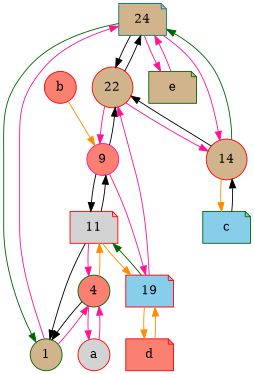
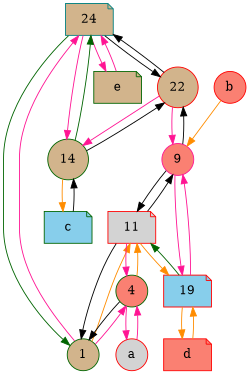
(227, 159) -> (68, 159)
(141, 194) -> (189, 229)
none -> (108, 296)
